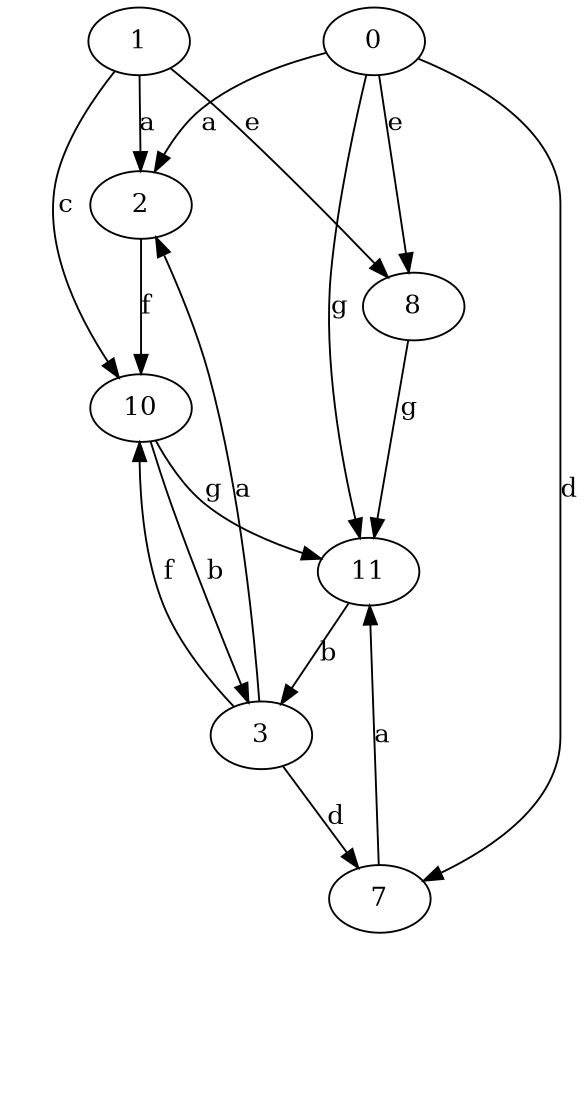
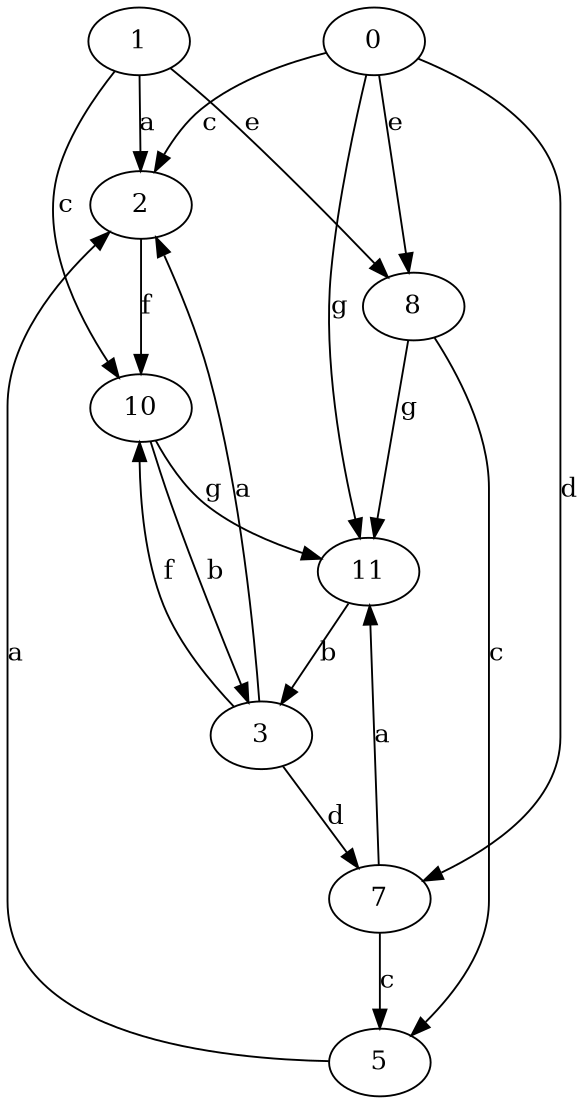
(210, 123) -> (210, 123)
none -> (380, 1063)
